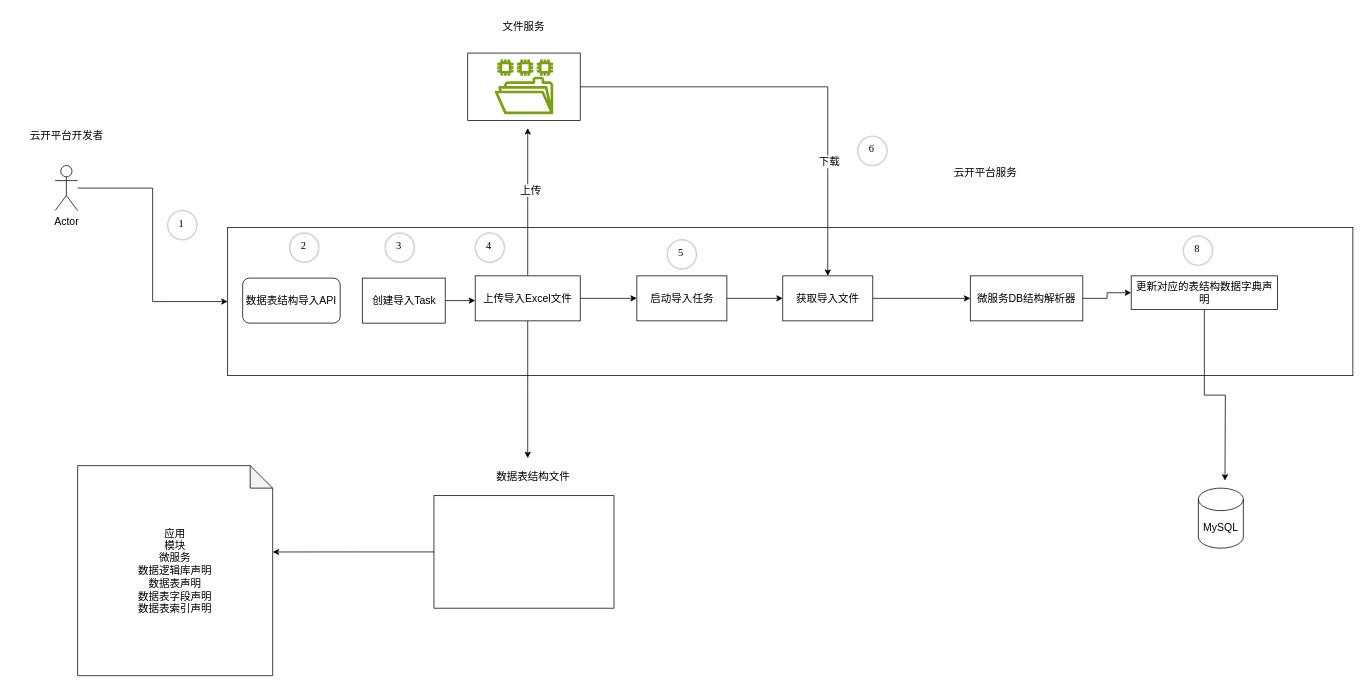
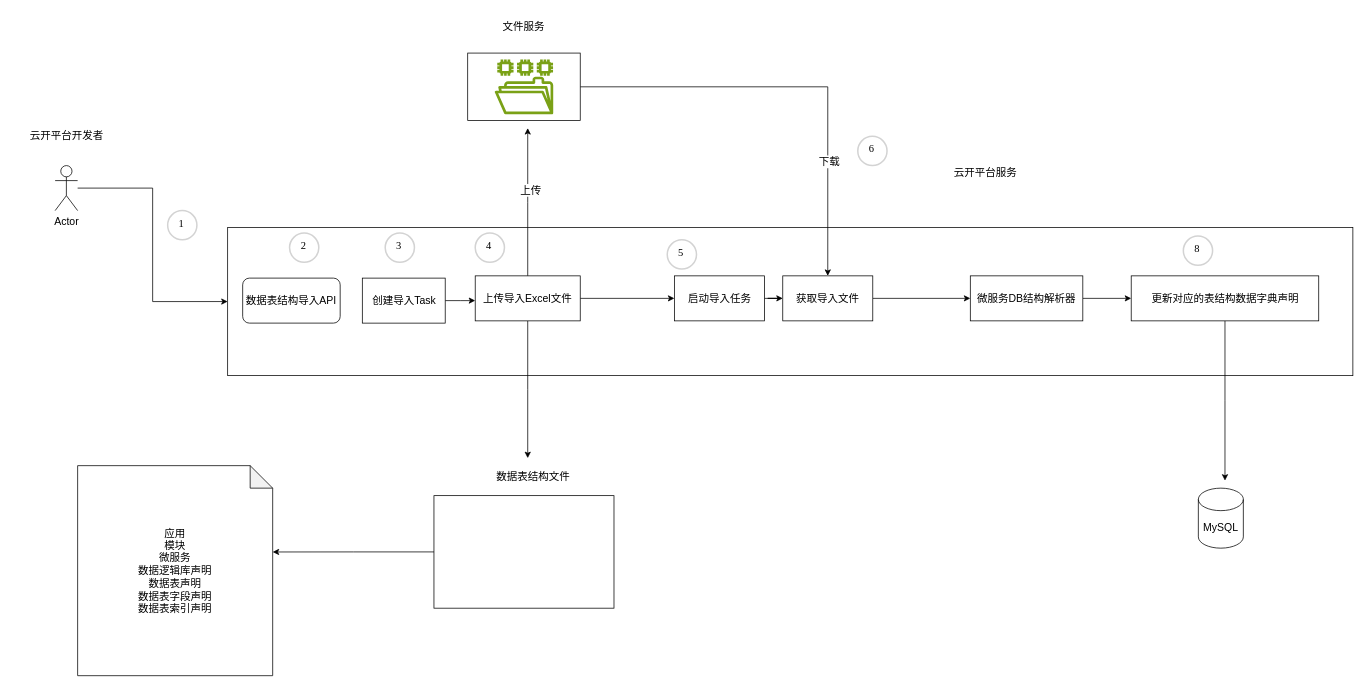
(1204, 293) -> (1225, 298)
(682, 298) -> (719, 298)
